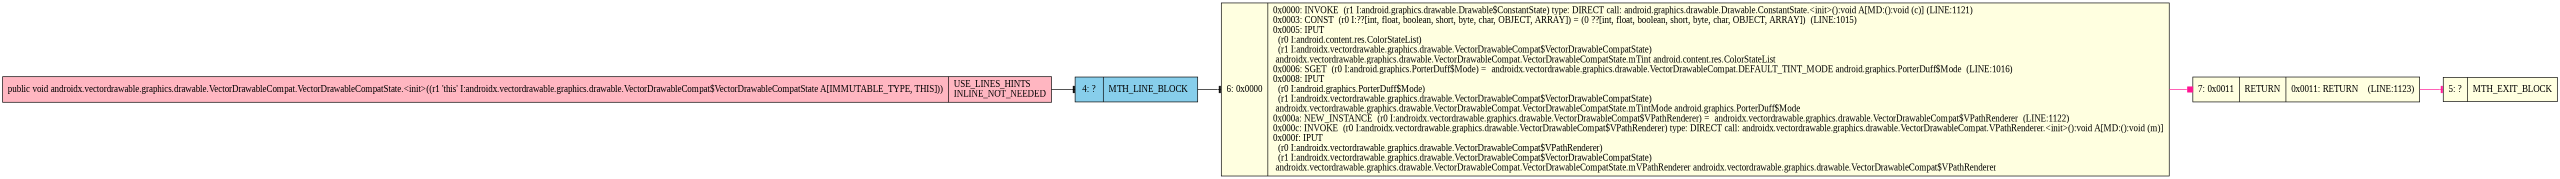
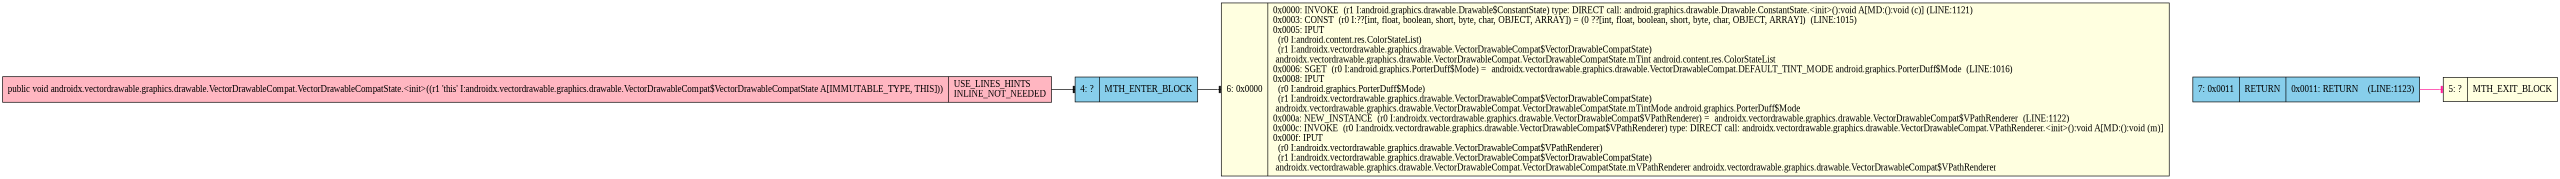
(1148, 89) -> (1149, 89)
(2178, 89) -> none
(2306, 89) -> (2306, 89)
